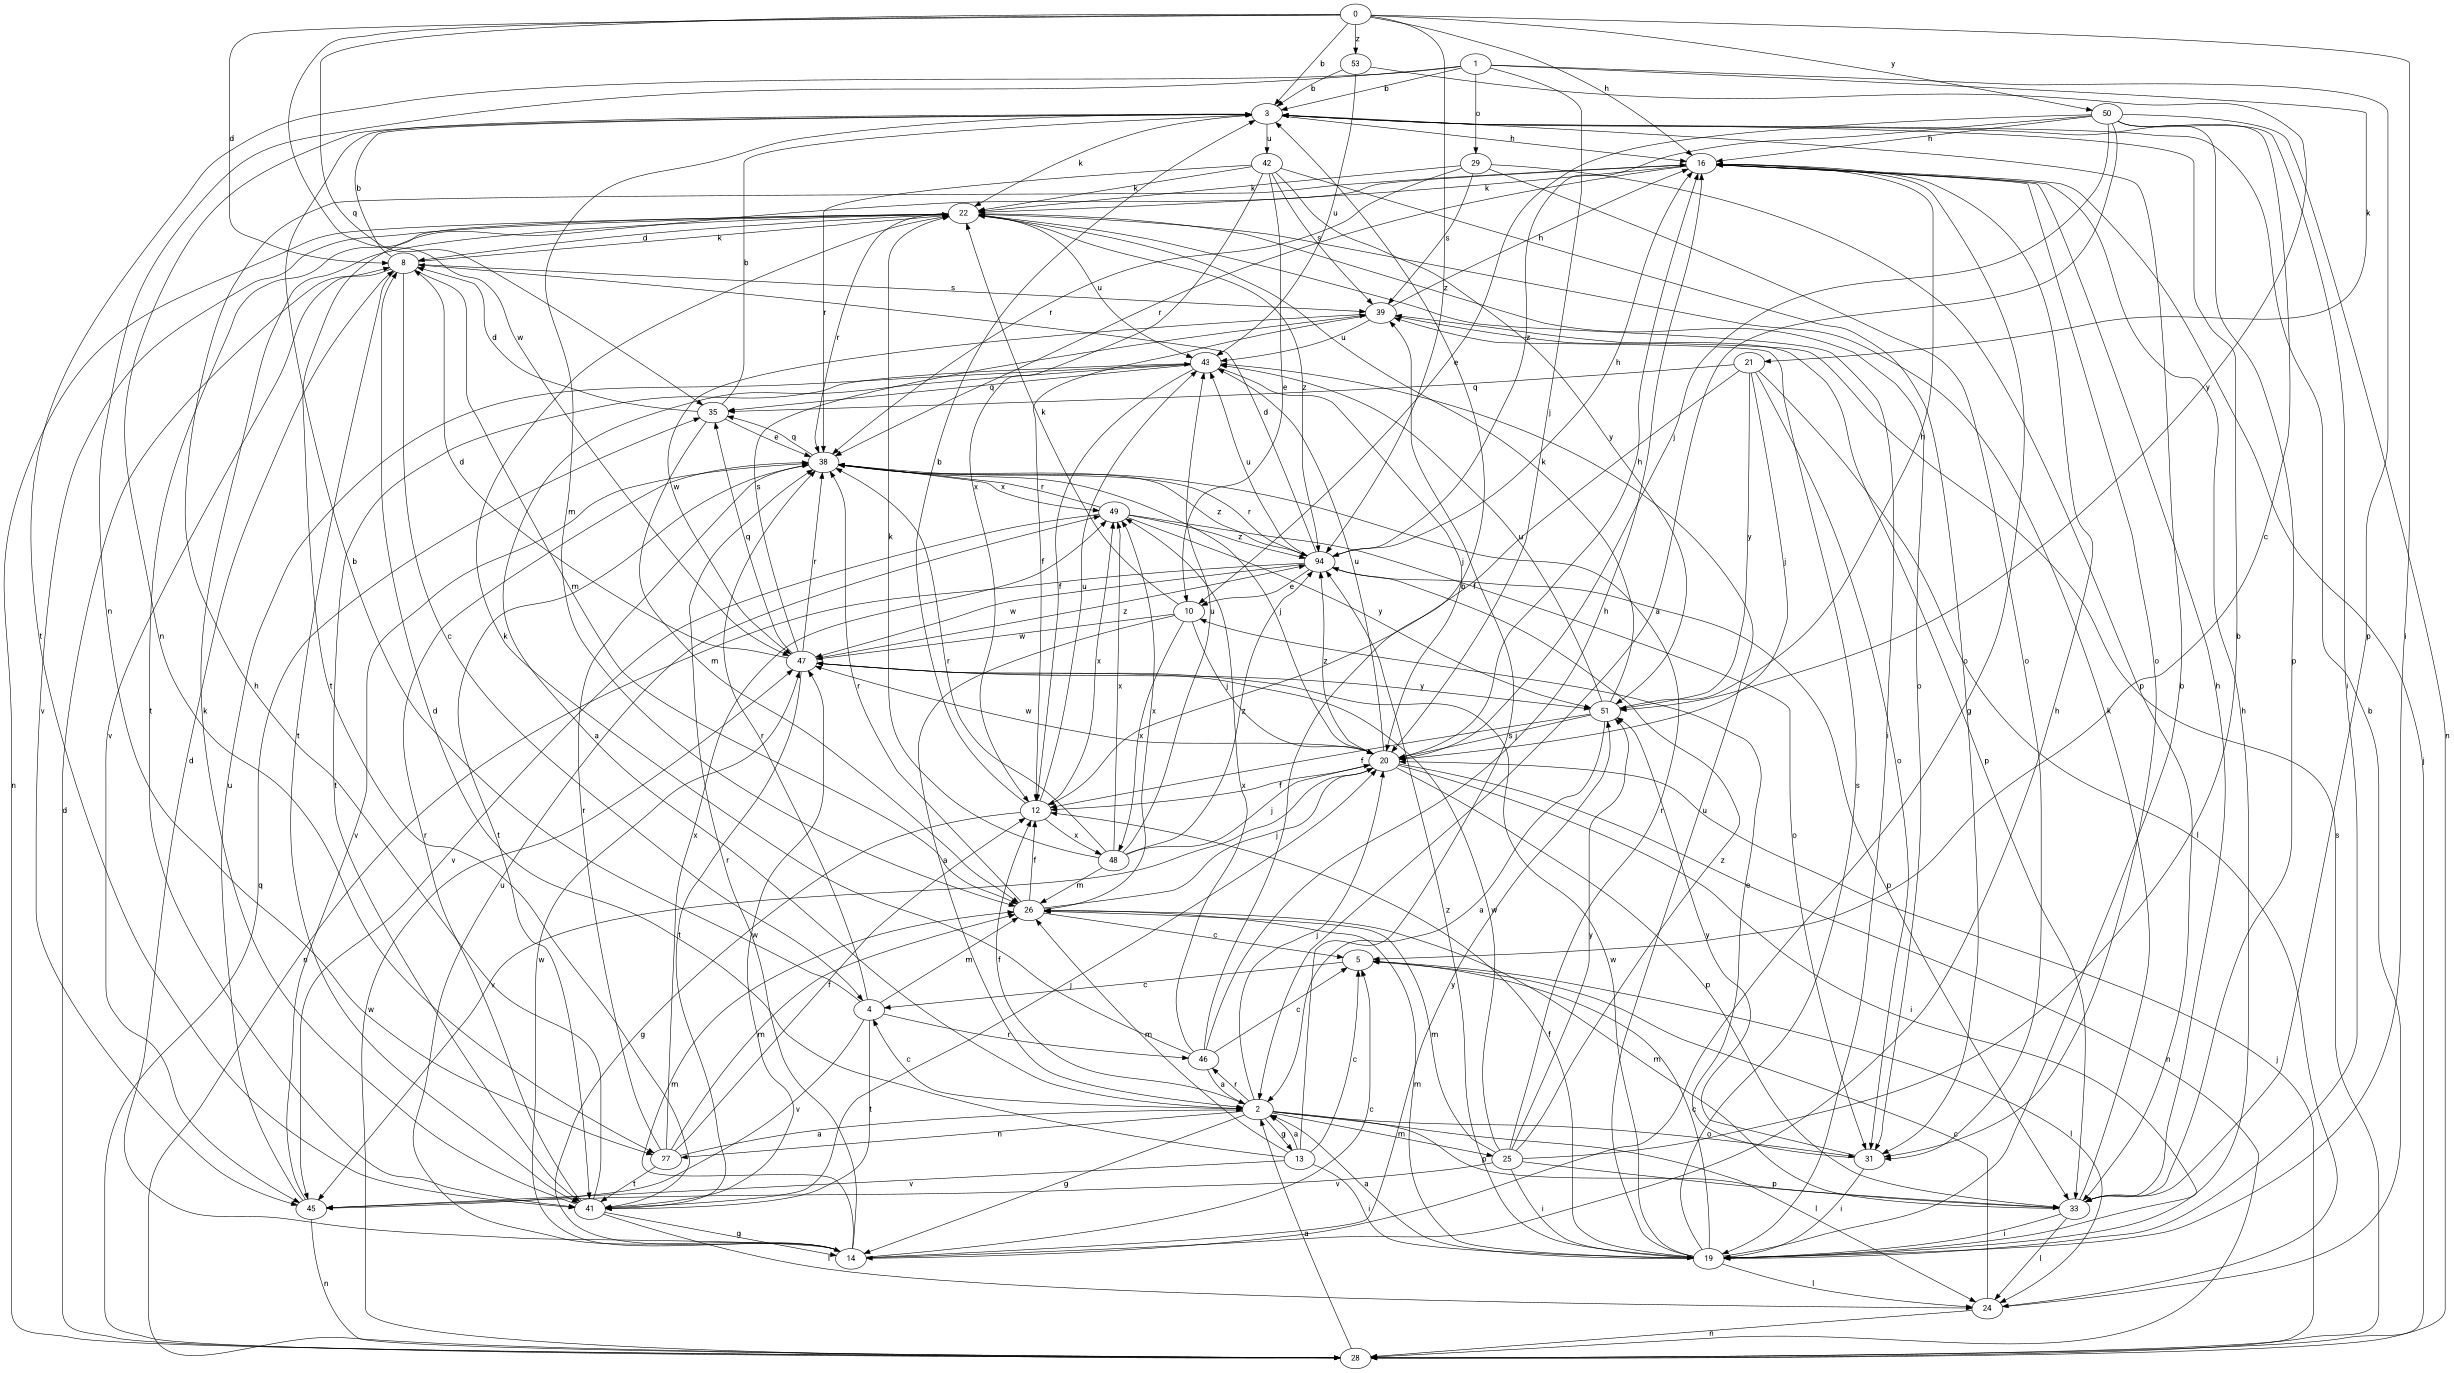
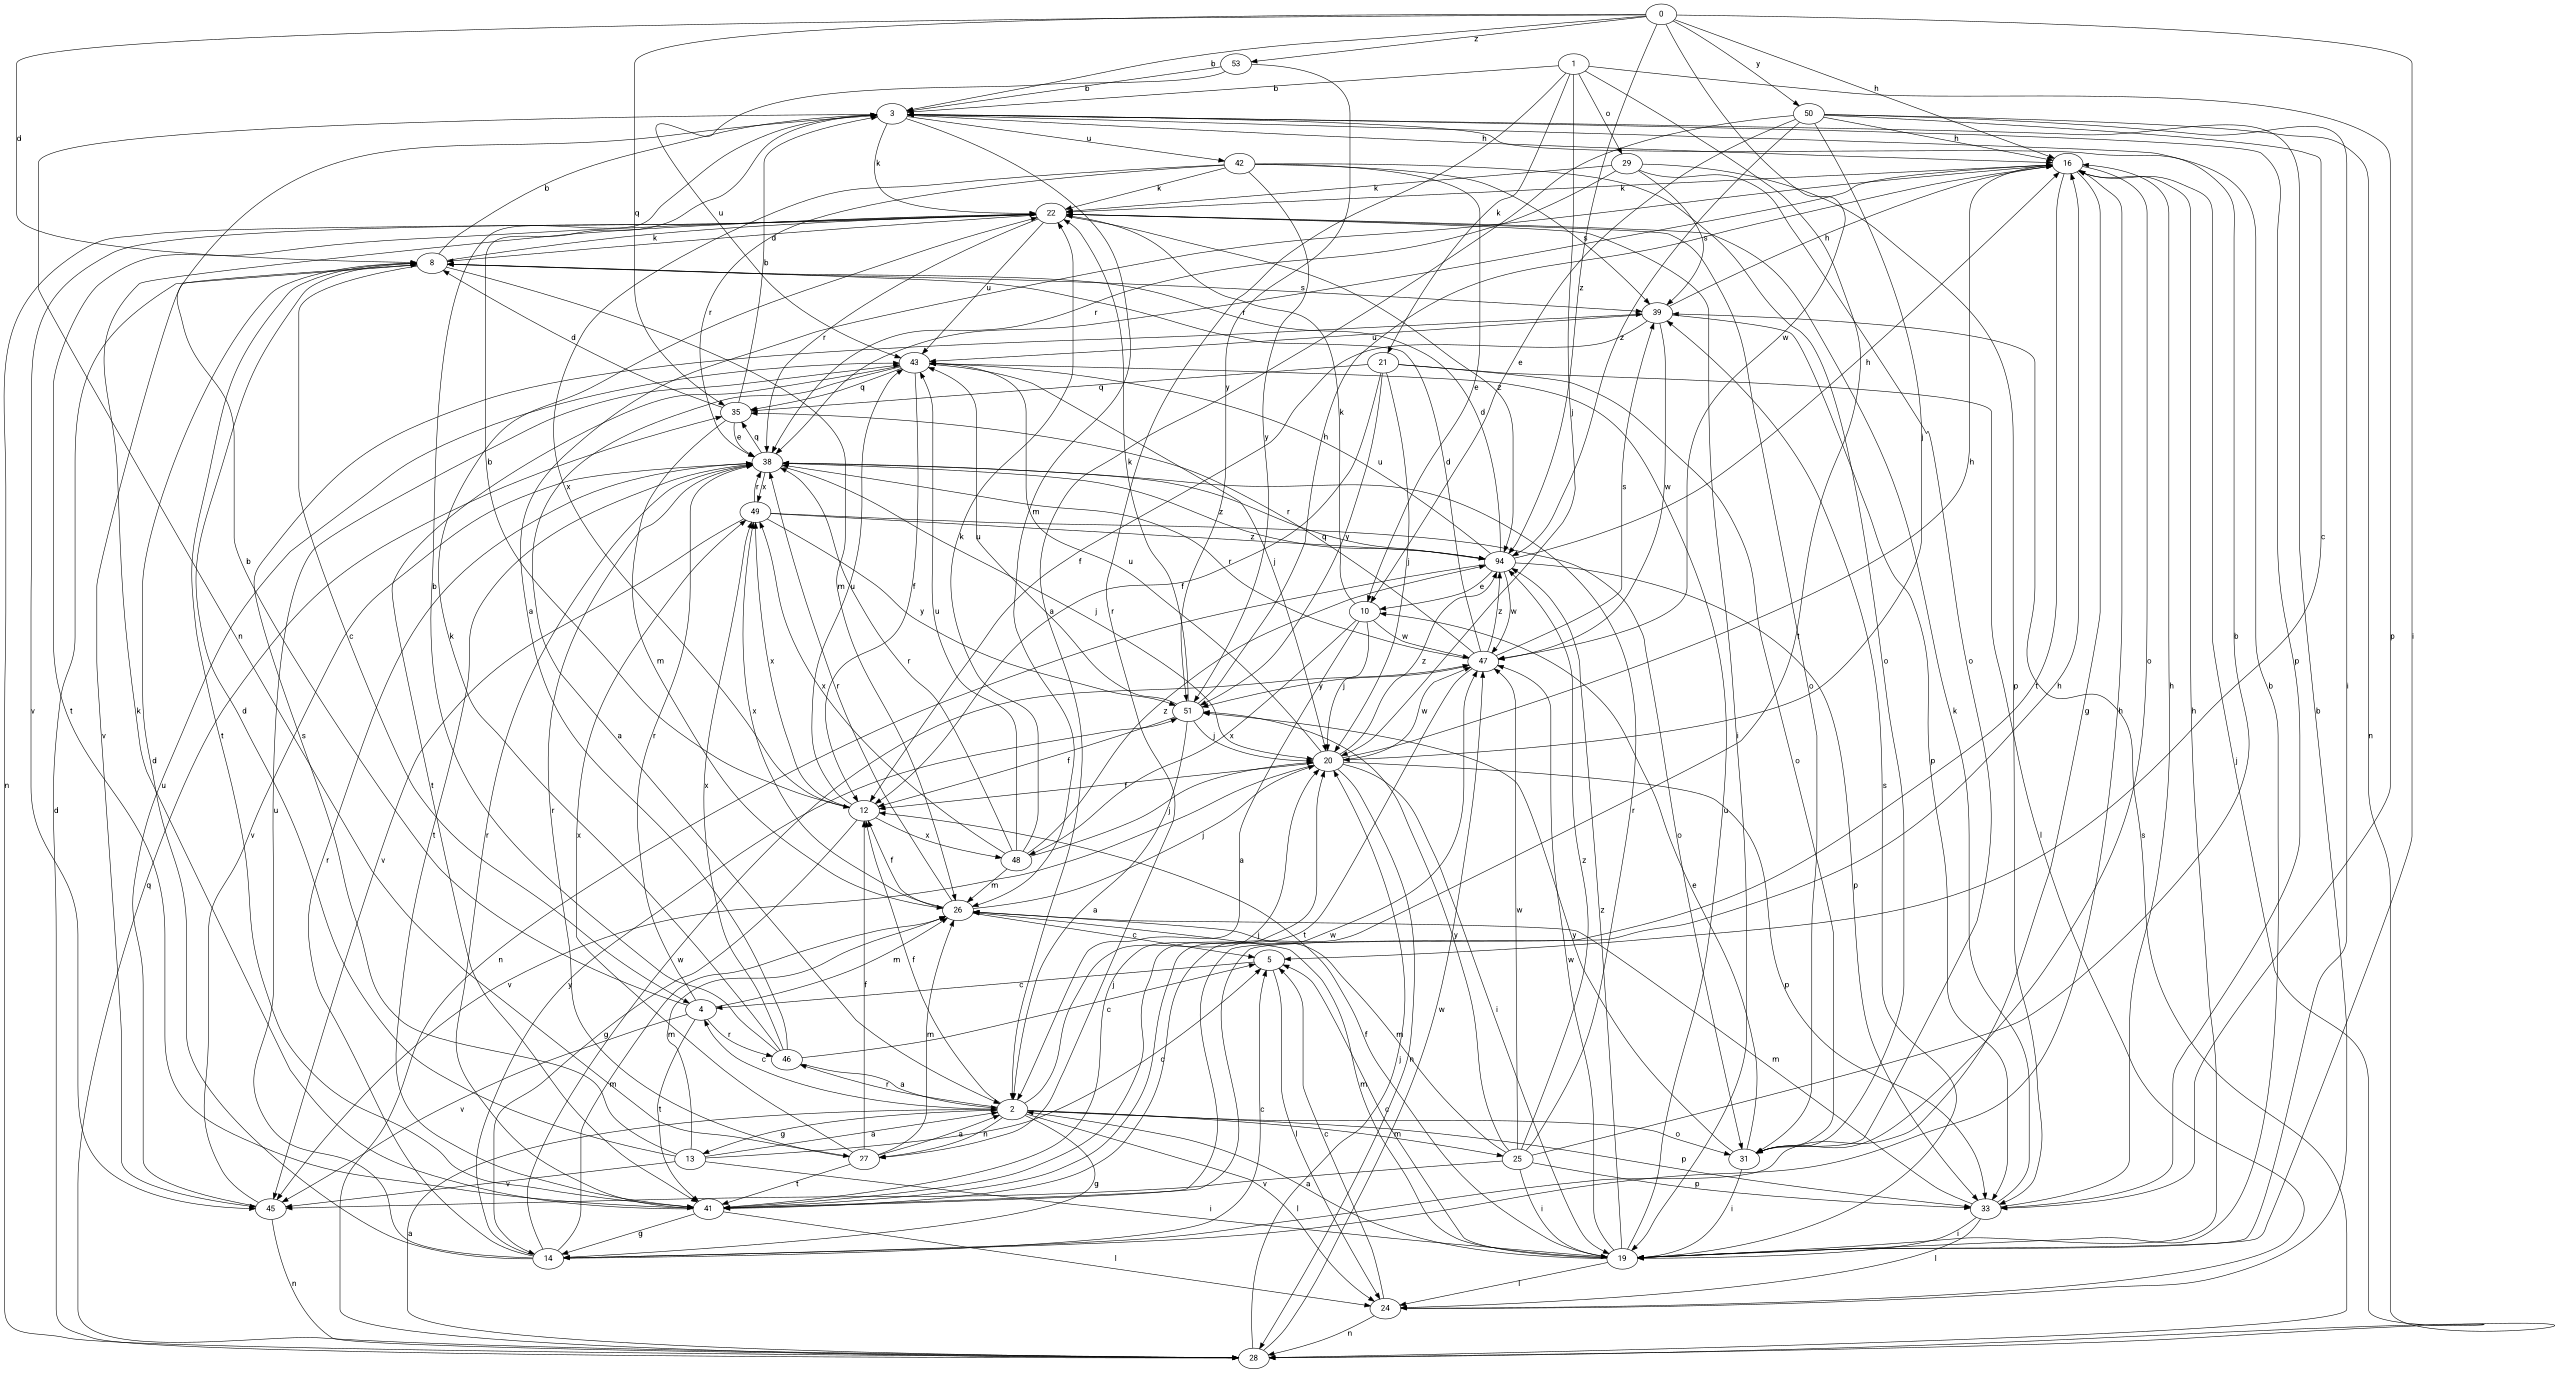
(110, 612) -> (1113, 612)
(1606, 612) -> (531, 612)
(495, 890) -> (278, 688)
